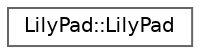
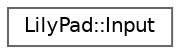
(100, 27) -> (90, 27)
